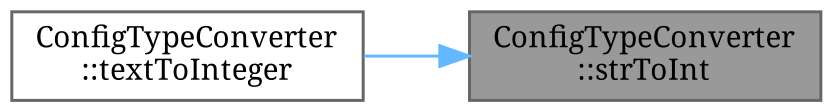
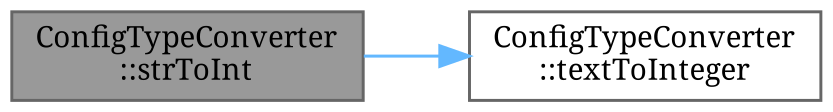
(401, 56) -> (401, 56)
